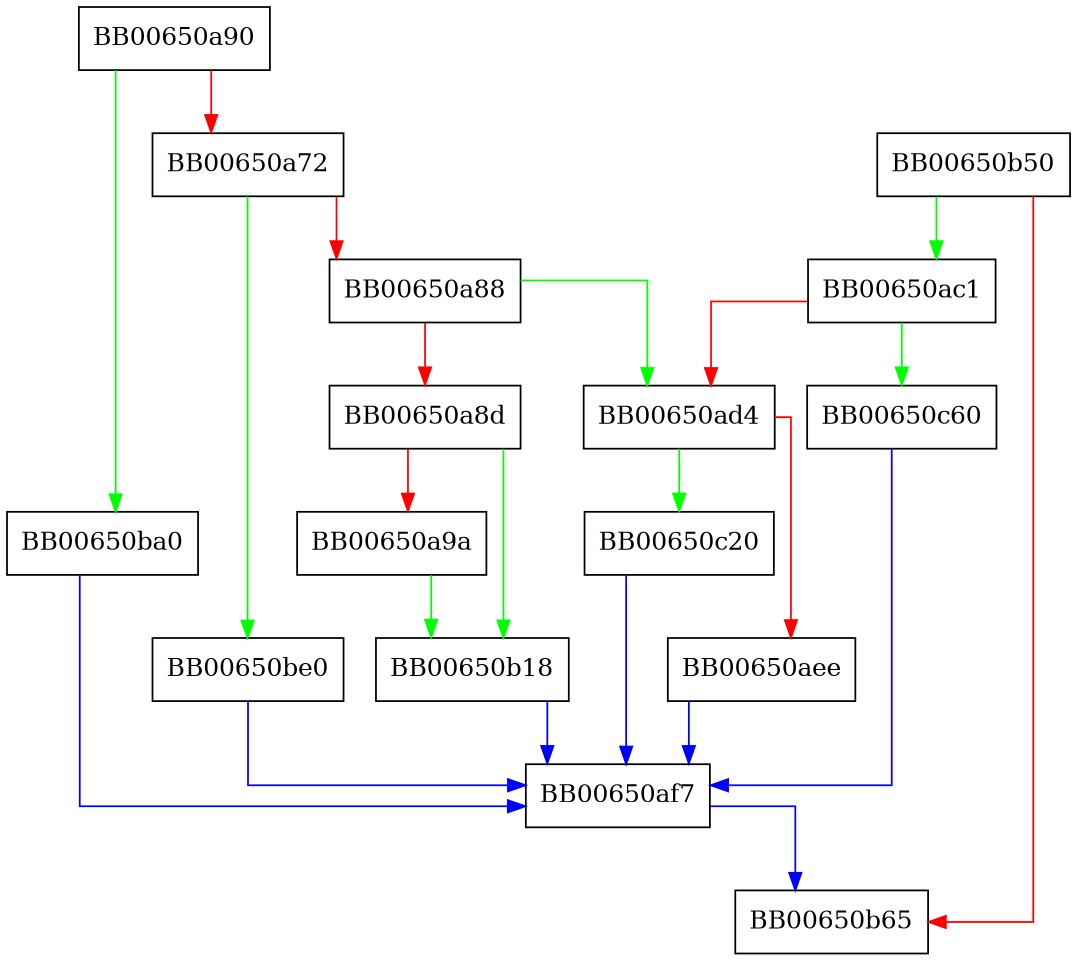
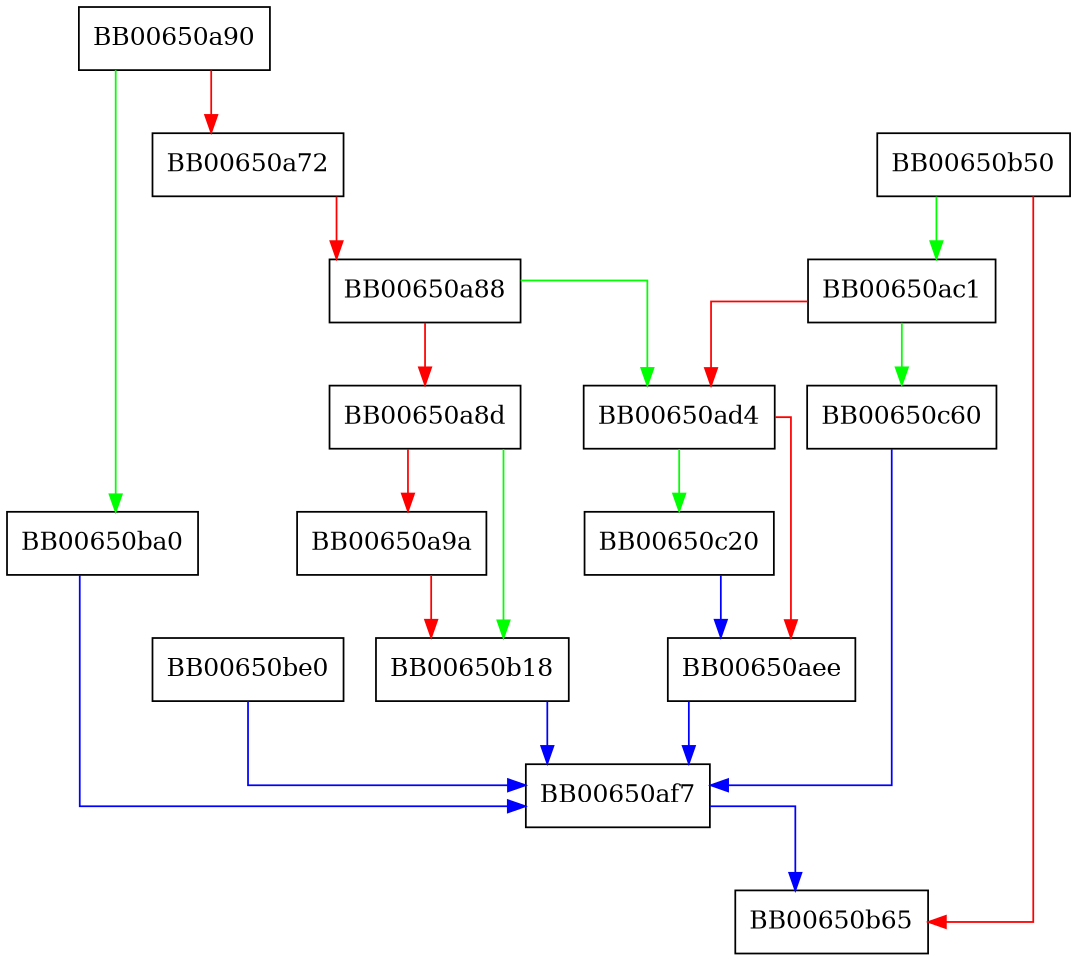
(248, 408) -> none
(431, 597) -> (431, 597)
(626, 661) -> (721, 597)
